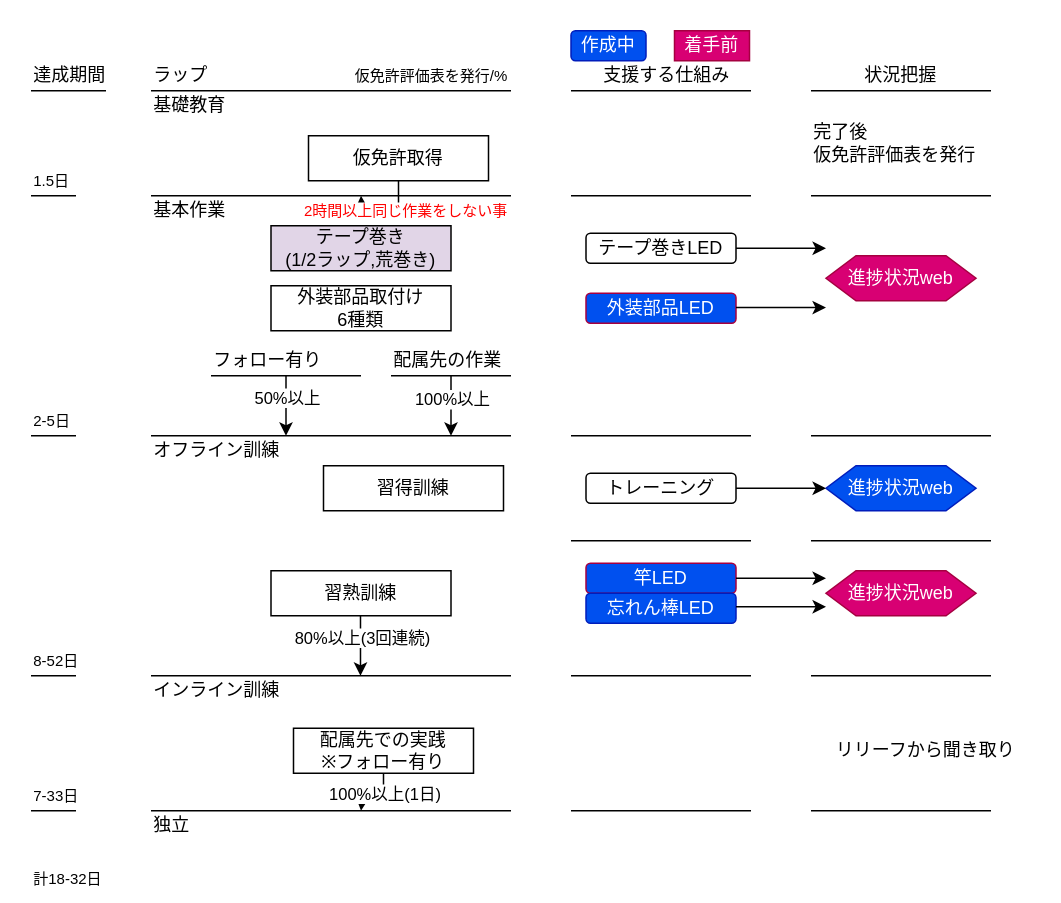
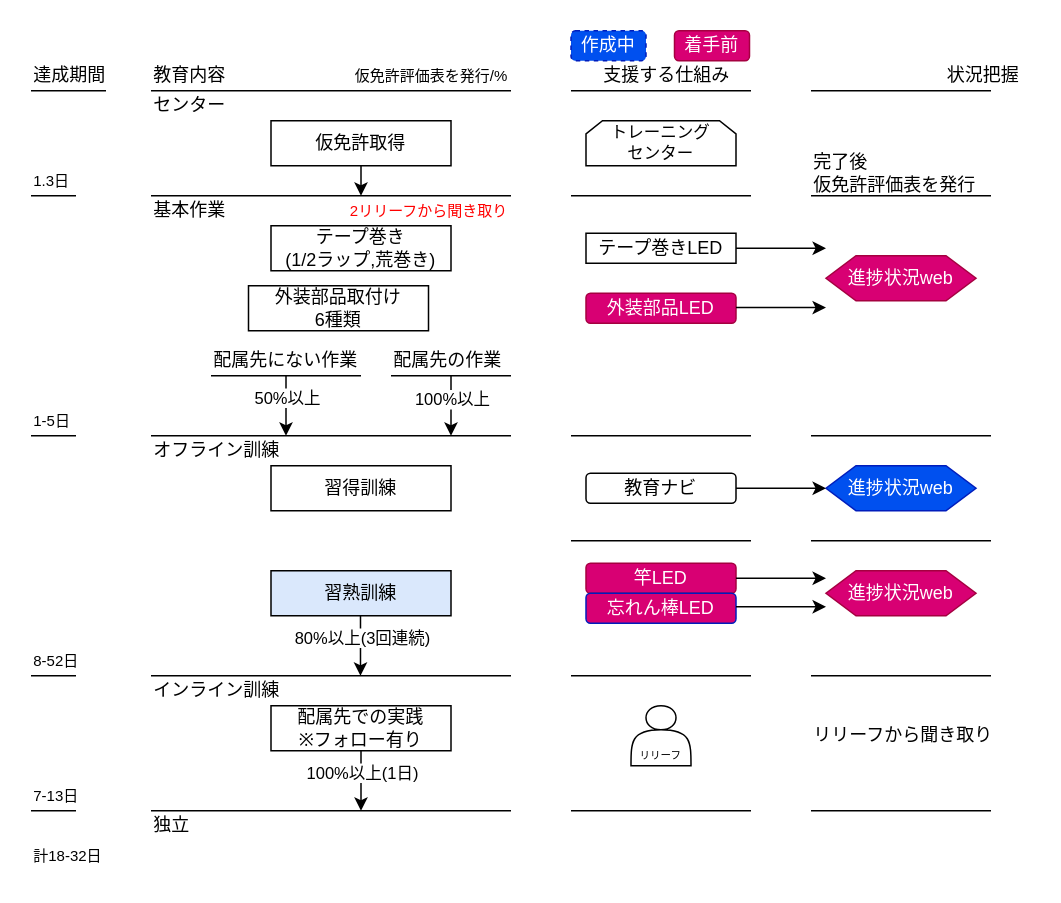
(608, 46) -> (608, 46)
(712, 46) -> (712, 46)
(181, 76) -> (190, 76)
(901, 76) -> (983, 76)
(190, 106) -> (190, 106)
none -> (661, 143)
(920, 143) -> (920, 173)
(398, 158) -> (361, 143)
(52, 181) -> (52, 181)
(406, 211) -> (429, 211)
(361, 248) -> (361, 248)
(661, 248) -> (661, 248)
(361, 308) -> (338, 308)
(661, 308) -> (661, 308)
(268, 361) -> (286, 361)
(54, 421) -> (54, 421)
(413, 488) -> (361, 488)
(661, 488) -> (661, 488)
(661, 578) -> (661, 578)
(361, 593) -> (361, 593)
(661, 608) -> (661, 608)
none -> (661, 736)
(383, 751) -> (361, 728)
(942, 751) -> (920, 736)
(58, 796) -> (58, 796)
(68, 878) -> (68, 856)
